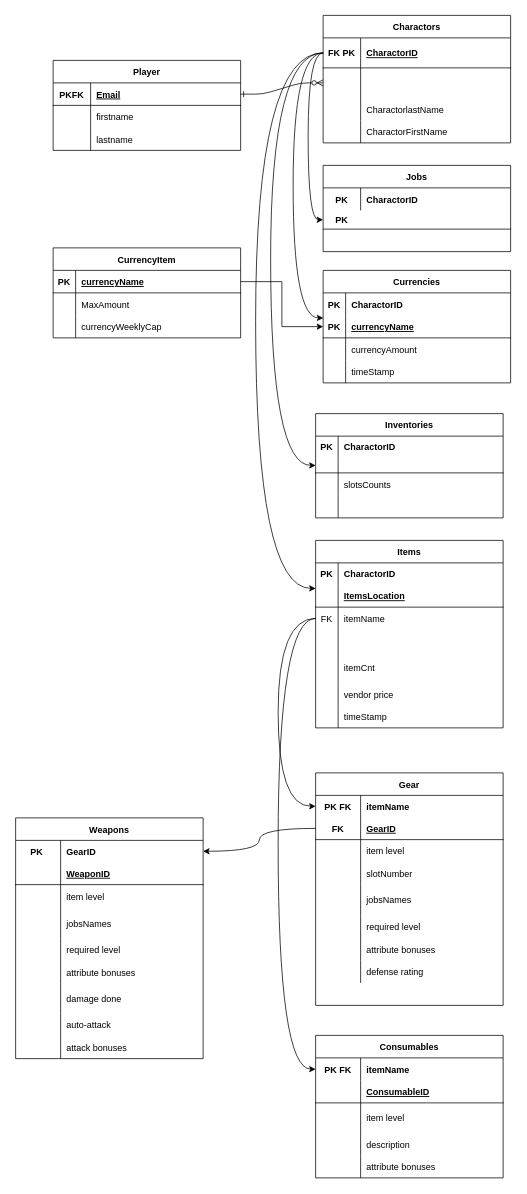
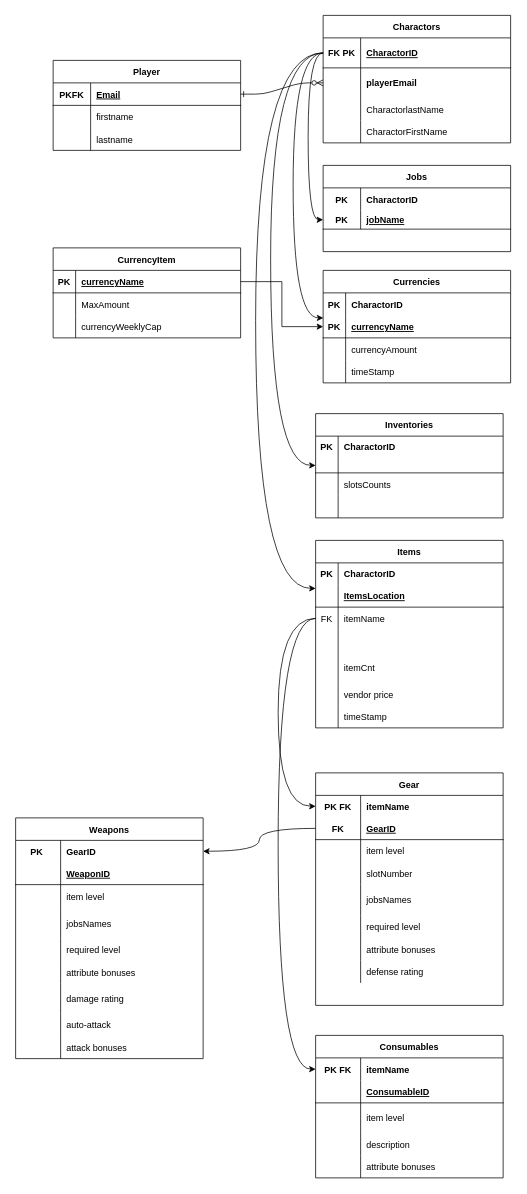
none -> (435, 83)
none -> (435, 220)
(93, 999) -> (96, 999)
